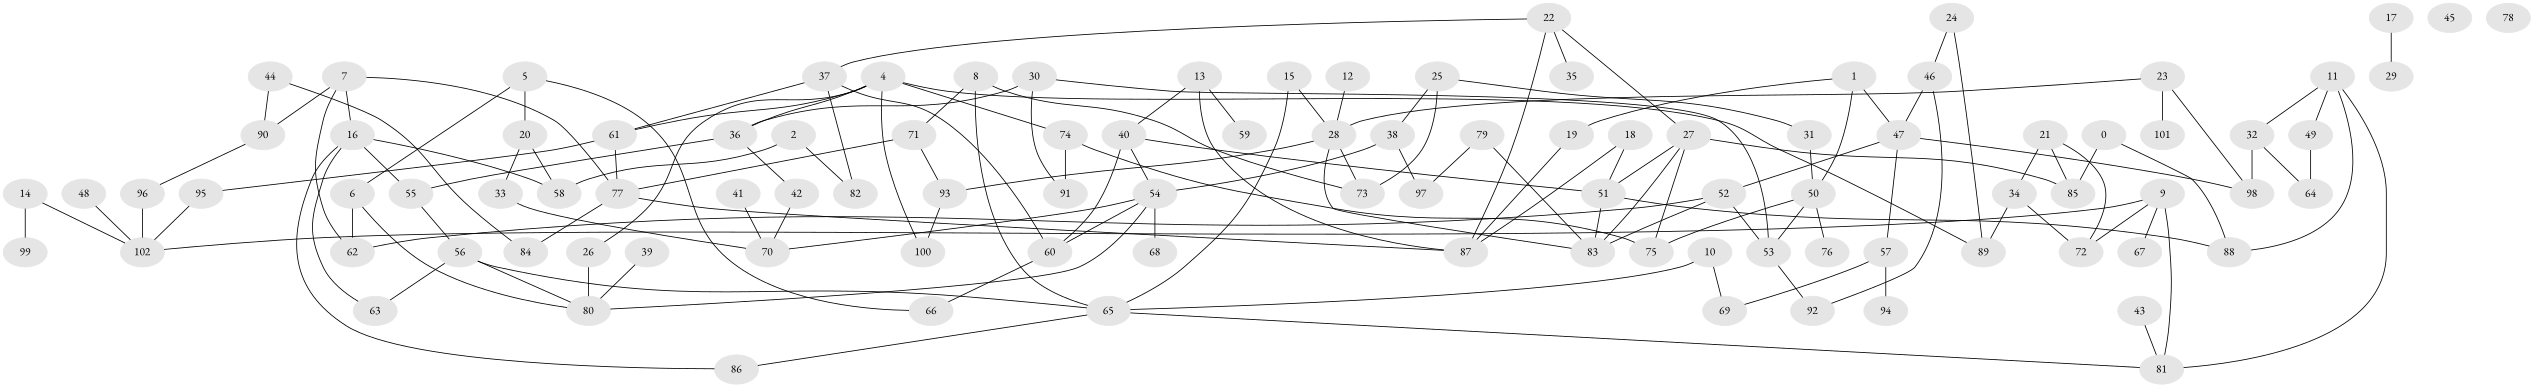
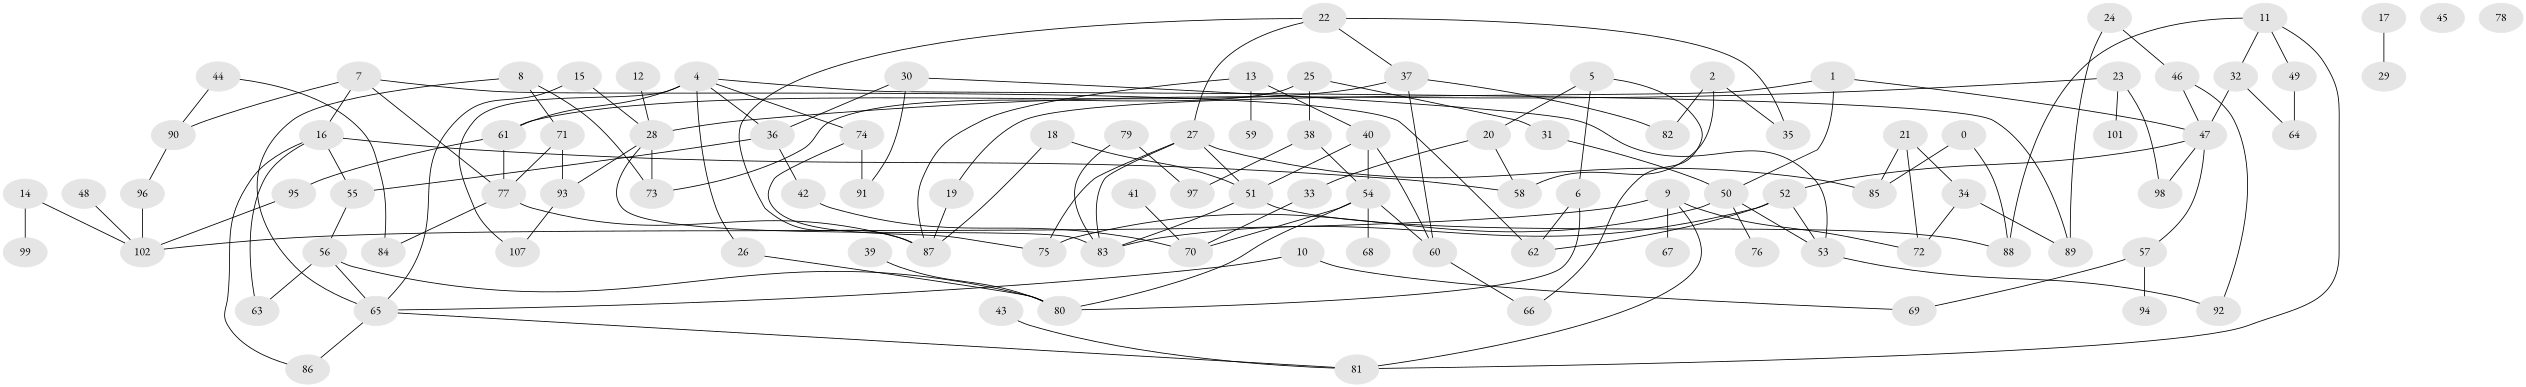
none -> (1751, 107)
(2252, 164) -> (2219, 109)
(923, 252) -> (518, 252)
